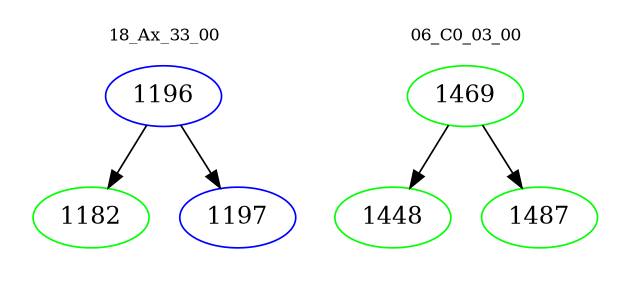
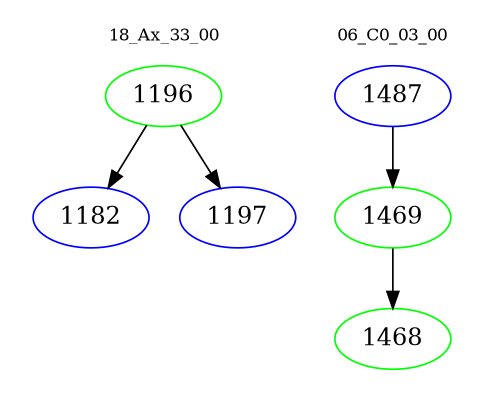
(164, 96) -> (164, 96)
(498, 149) -> (393, 149)
(91, 218) -> (91, 218)
(393, 218) -> (393, 339)
(540, 218) -> (393, 96)
